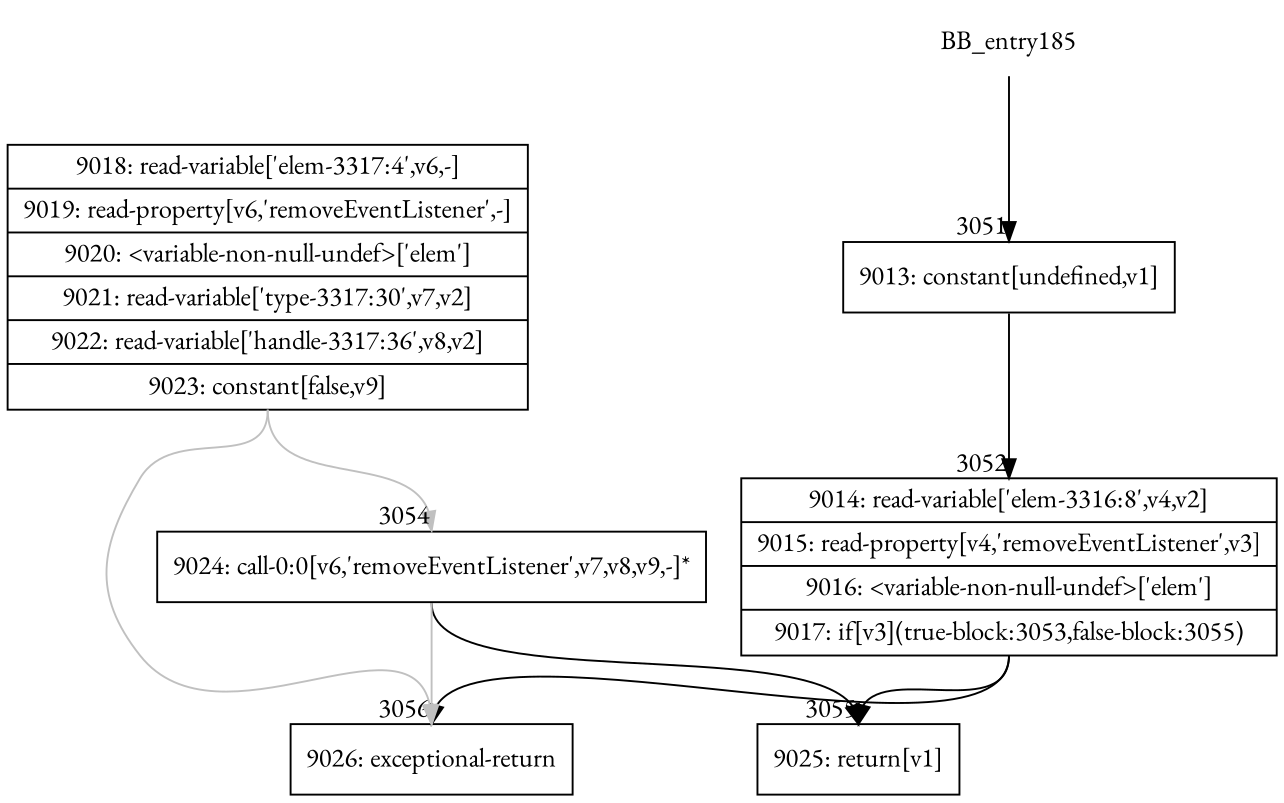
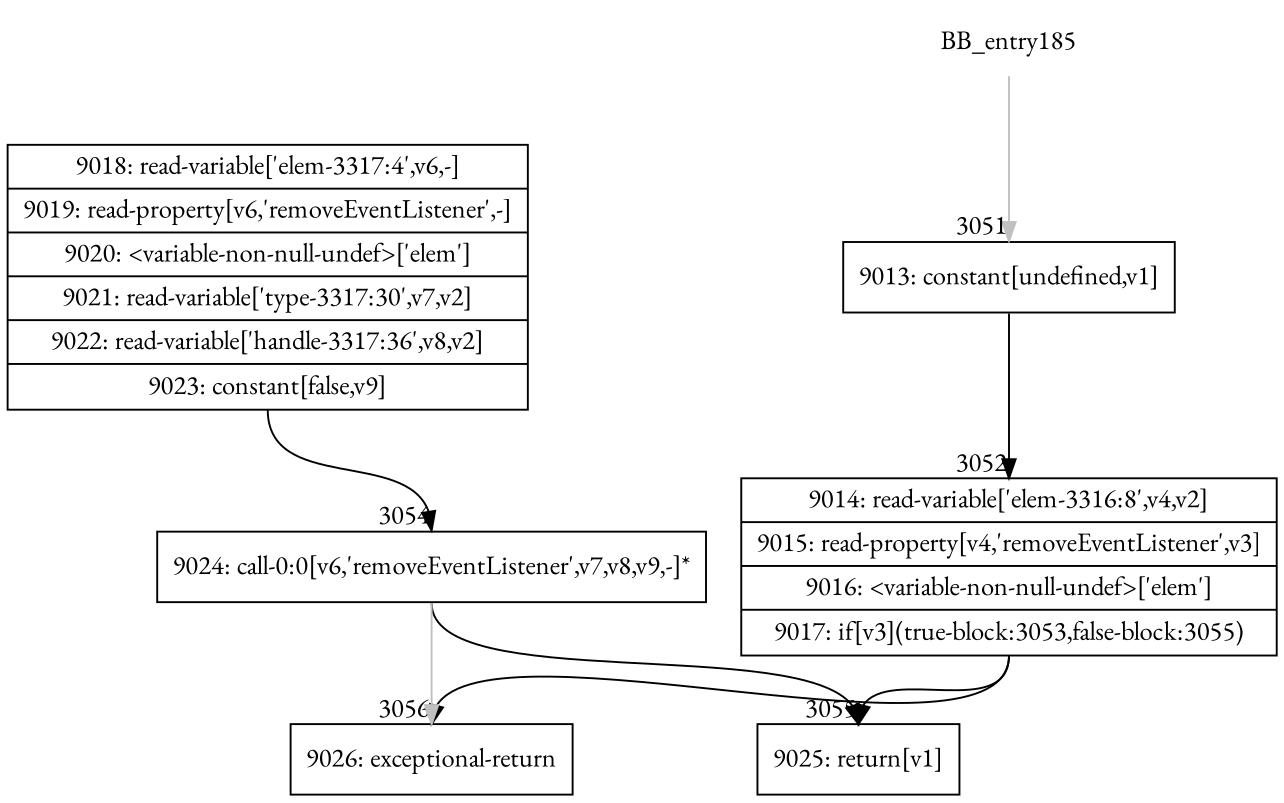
(1009, 149) -> (1009, 149)
(340, 468) -> (340, 468)
(131, 642) -> none
